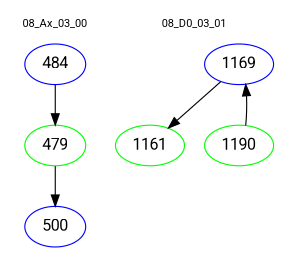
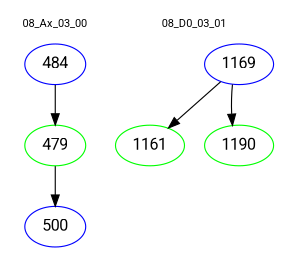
(247, 111) -> (232, 99)
